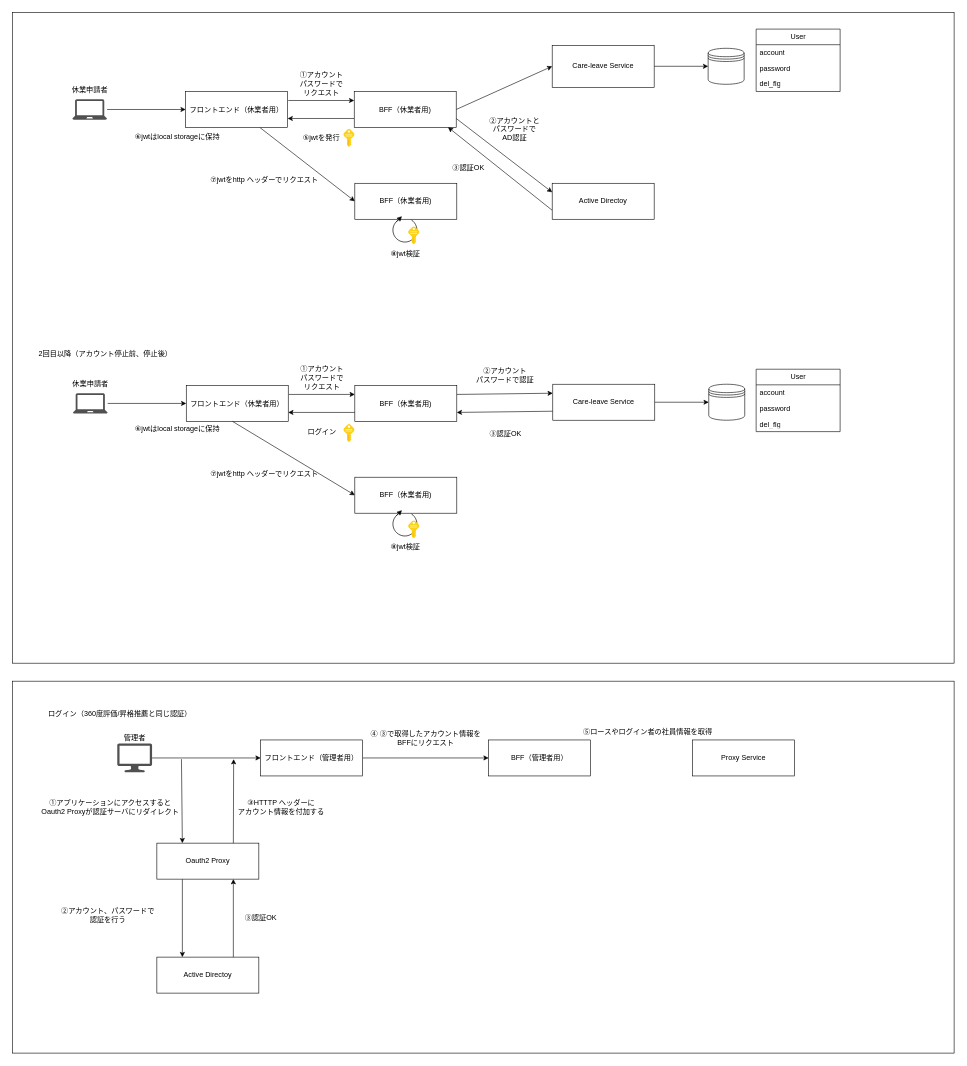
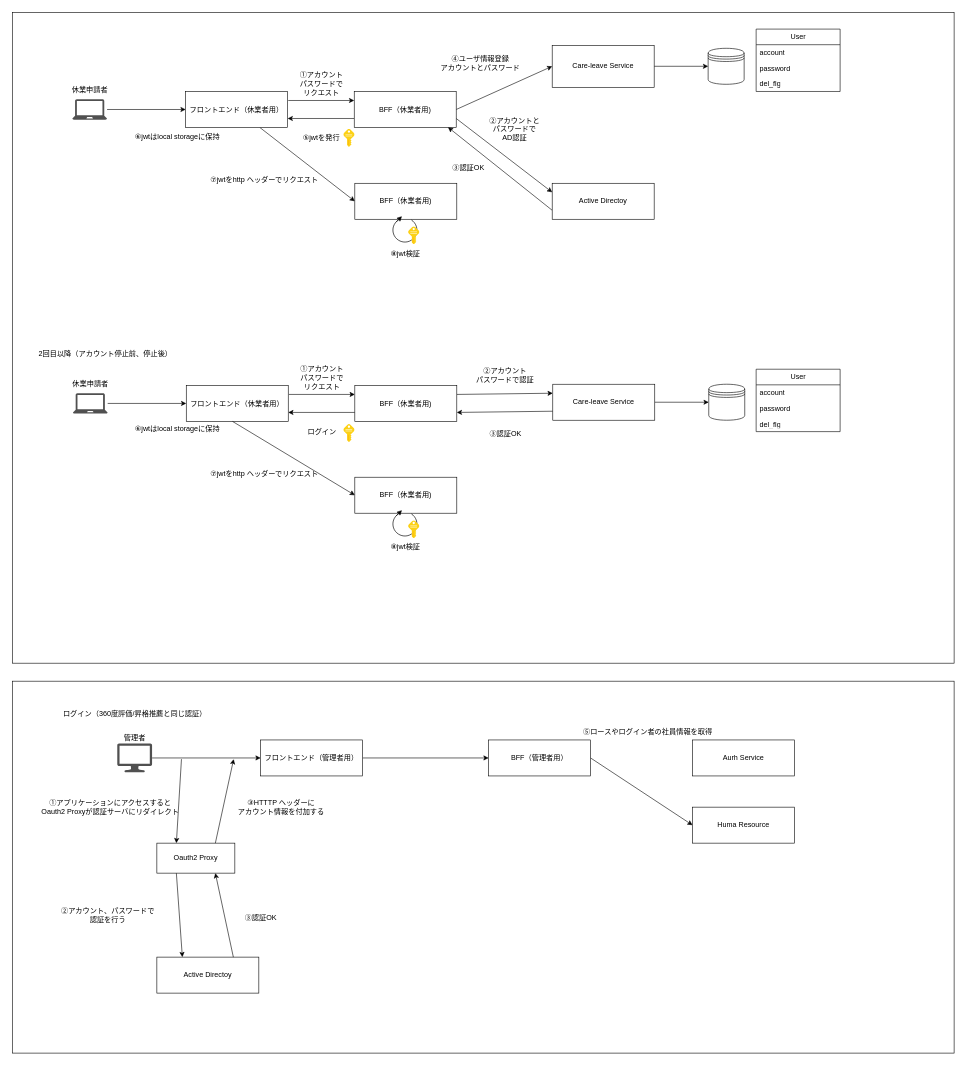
none -> (480, 63)
(120, 714) -> (135, 714)
(426, 738) -> none
(744, 758) -> (744, 758)
none -> (640, 791)
none -> (744, 825)
(208, 861) -> (196, 858)
